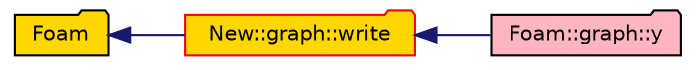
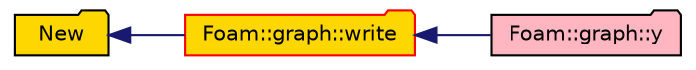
(62, 35) -> (62, 35)
(300, 35) -> (300, 35)
